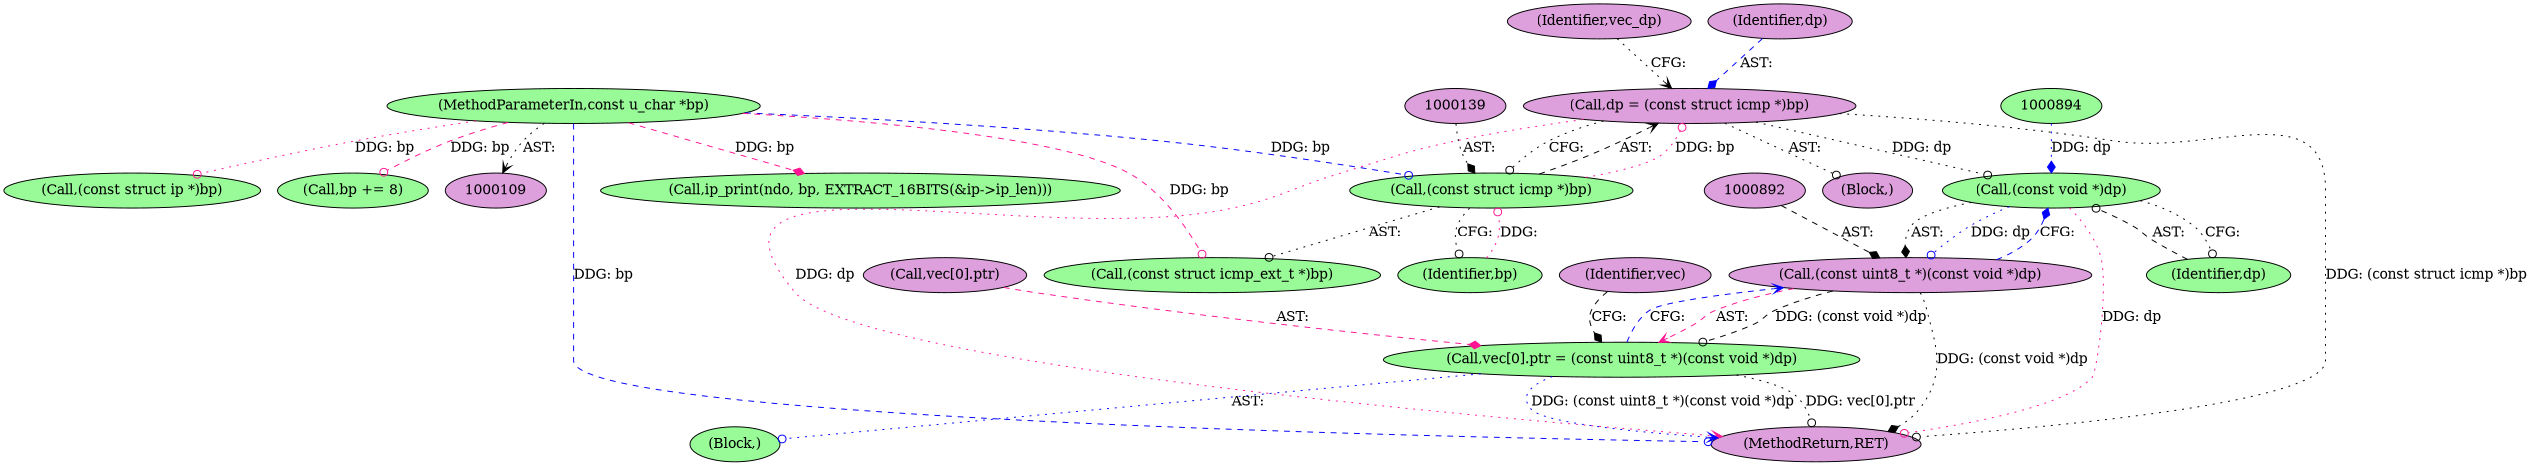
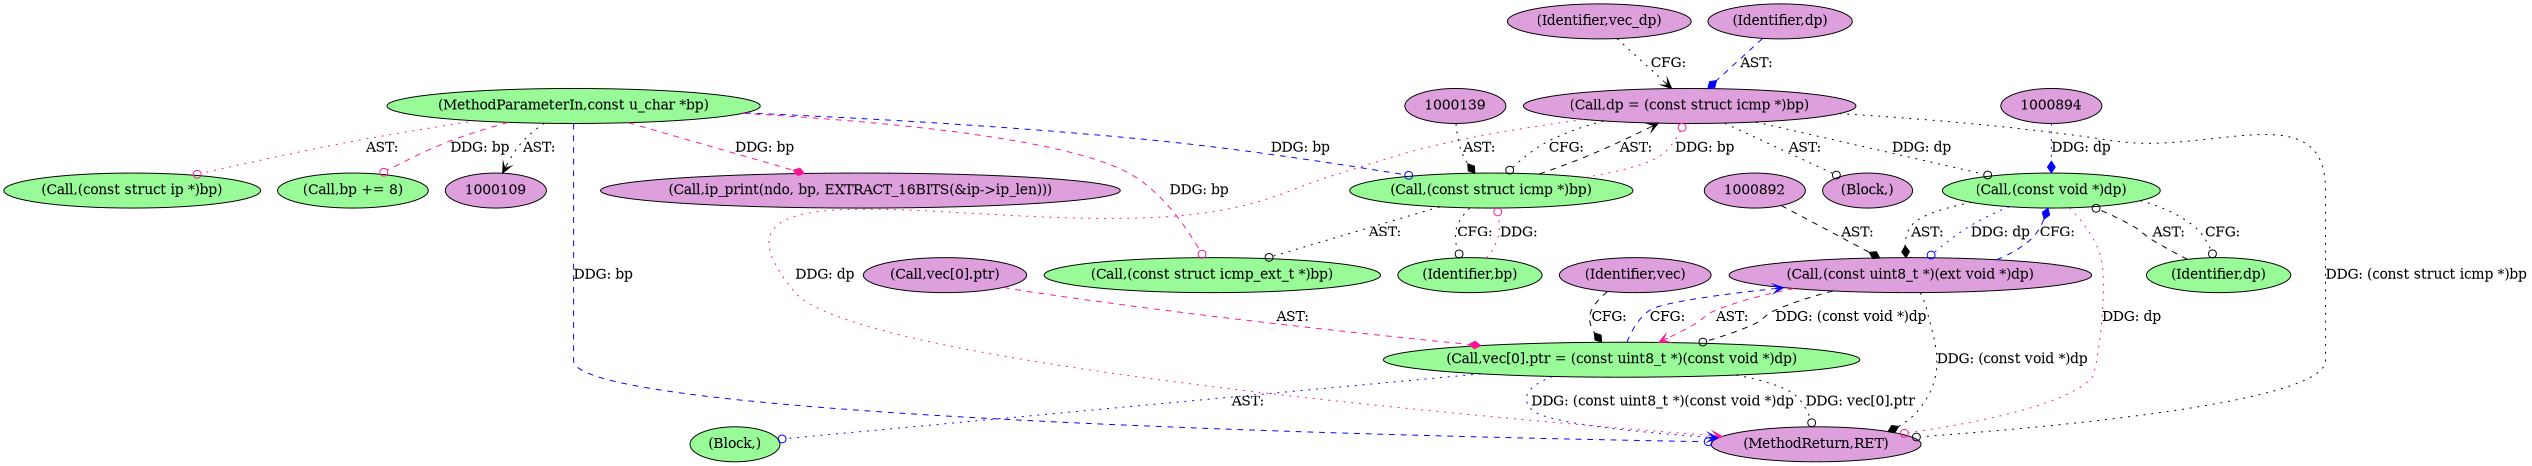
(2051, 106) -> (2051, 106)
(385, 148) -> (385, 148)
(860, 191) -> (860, 191)
(1910, 275) -> (1910, 275)
